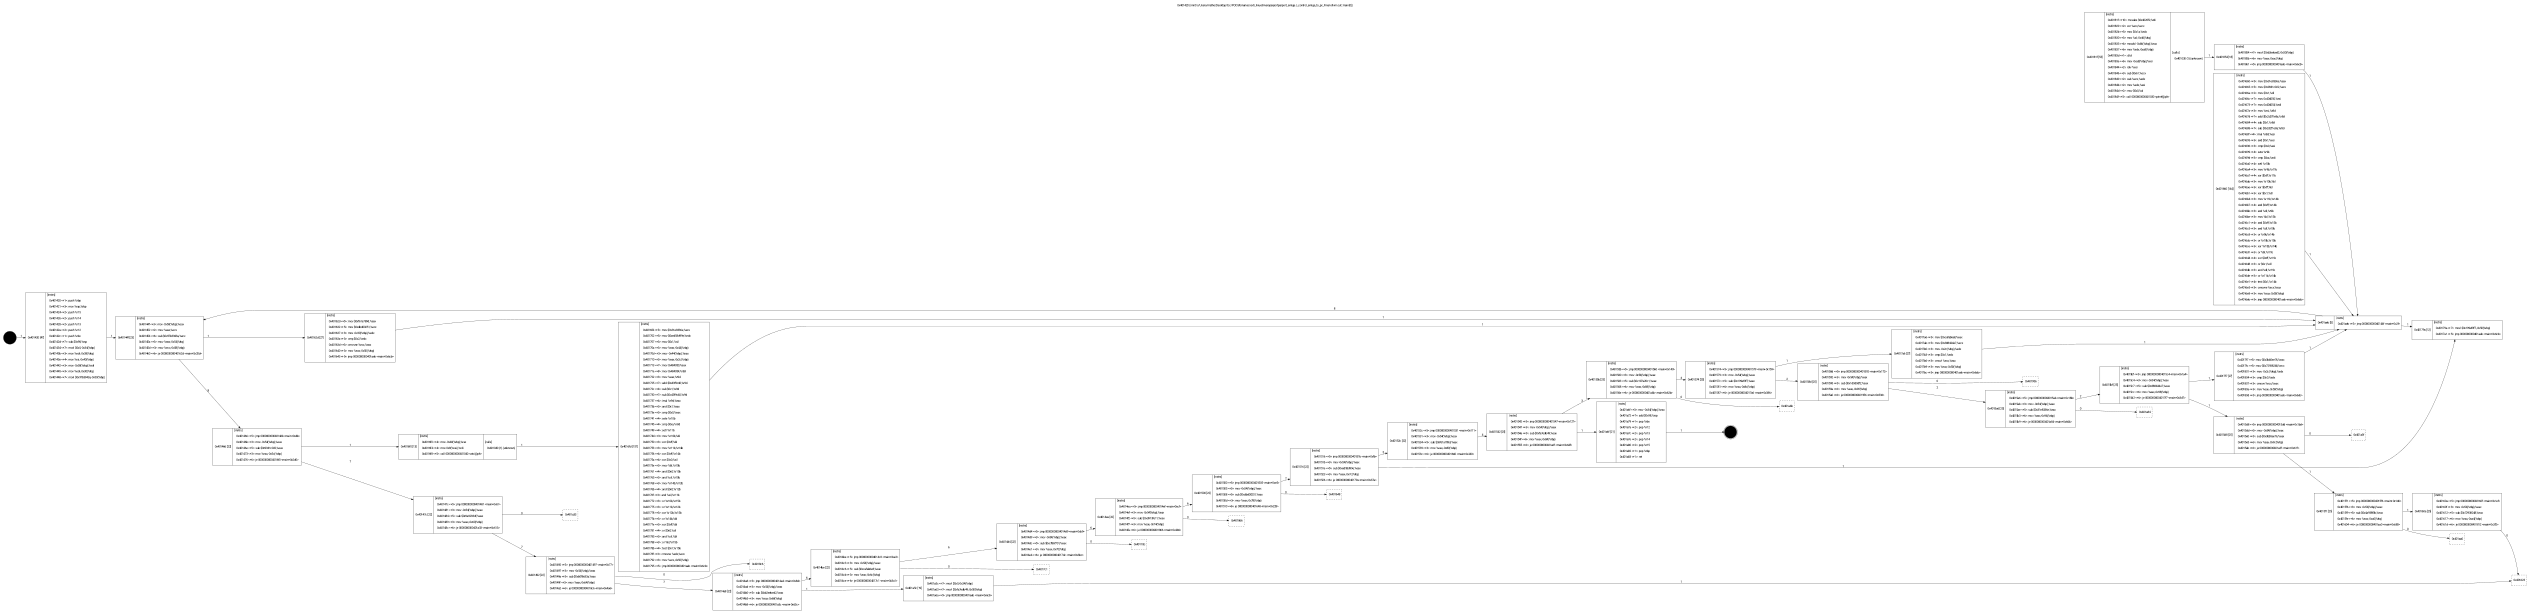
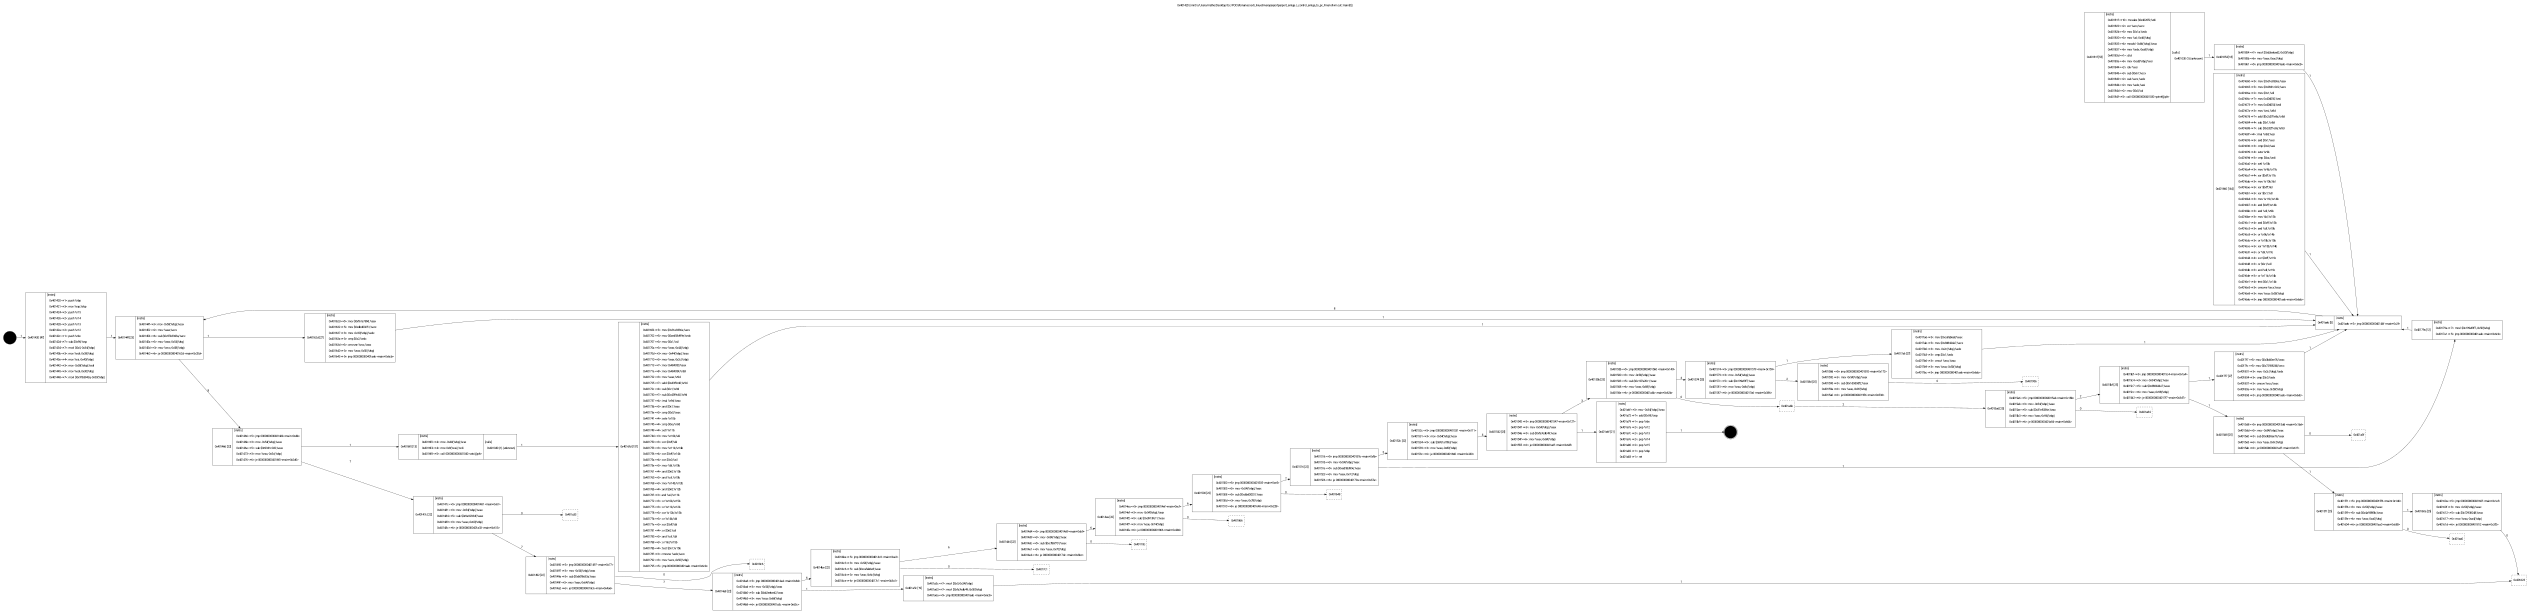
(2406, 326) -> (2408, 330)
(1936, 395) -> (1889, 407)
